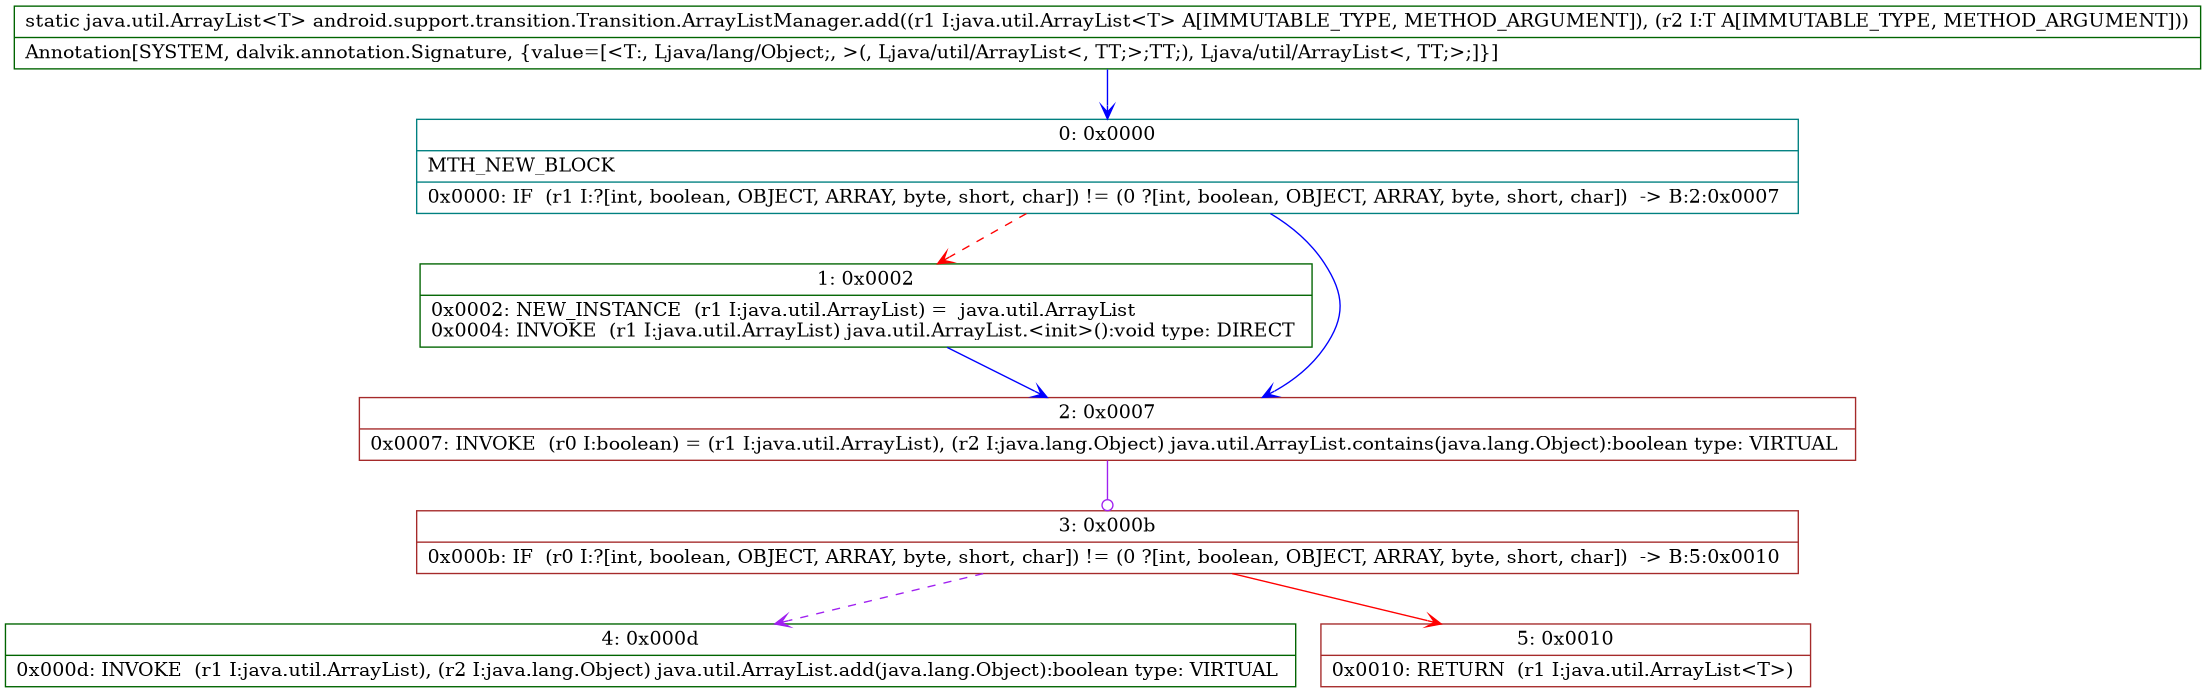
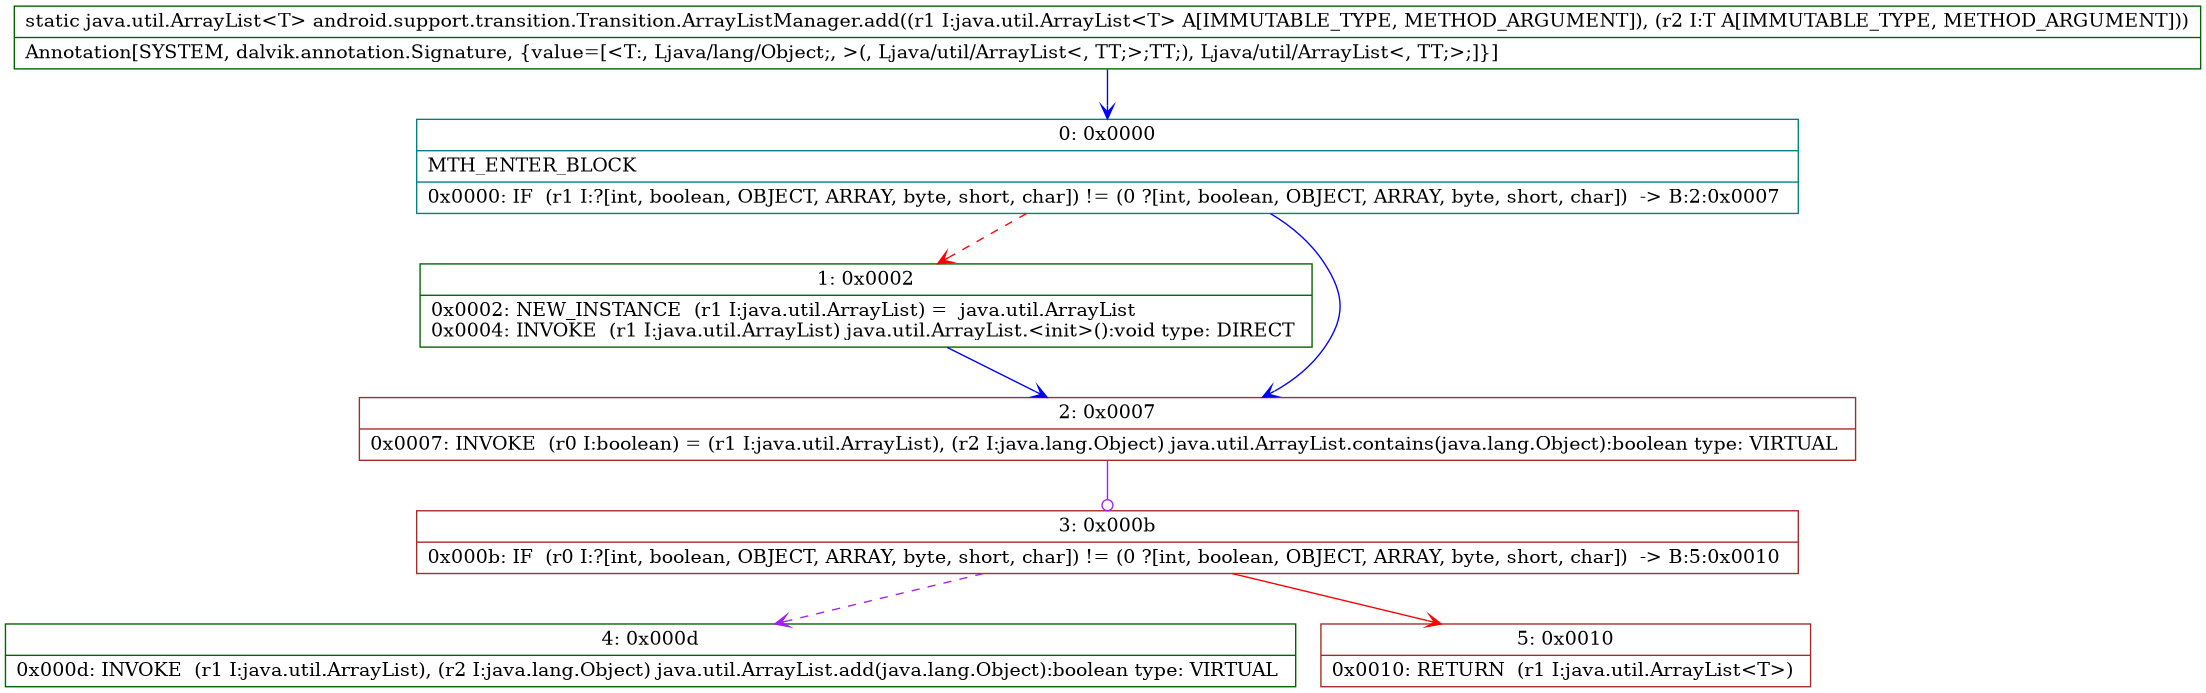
(522, 166) -> (533, 166)
